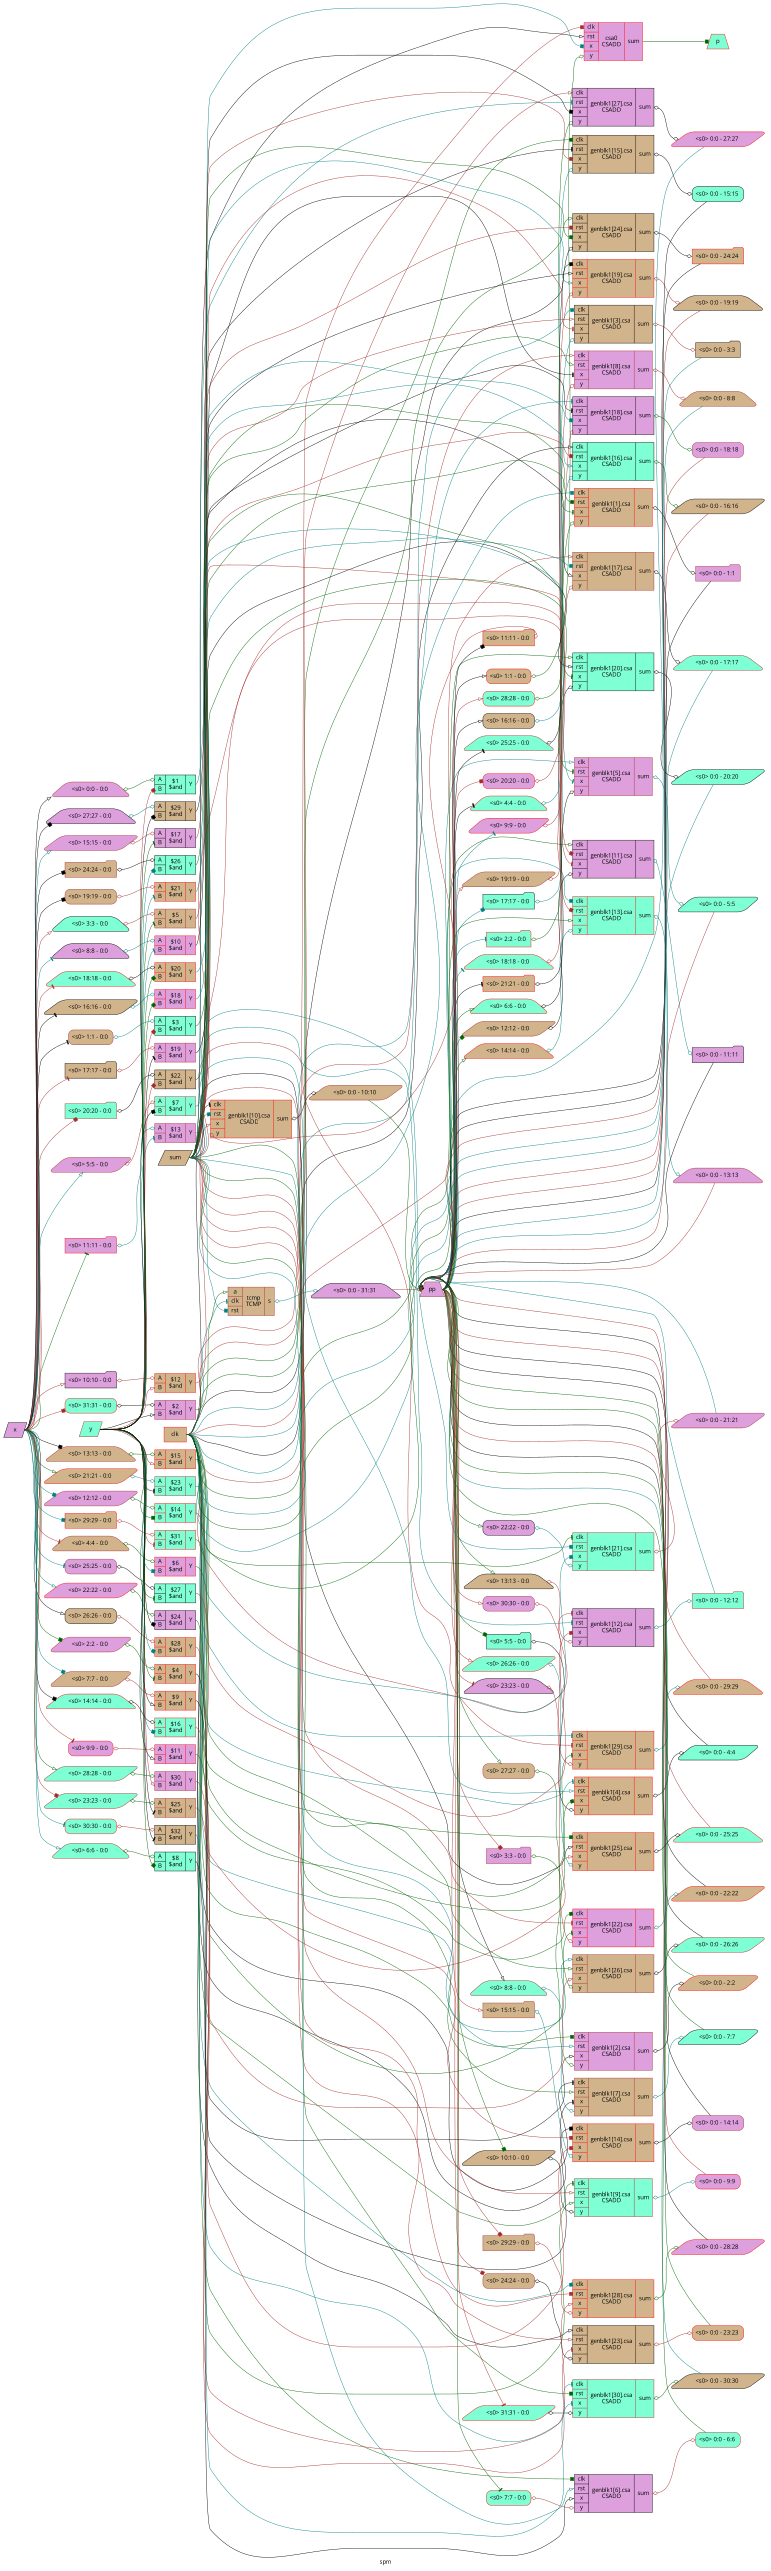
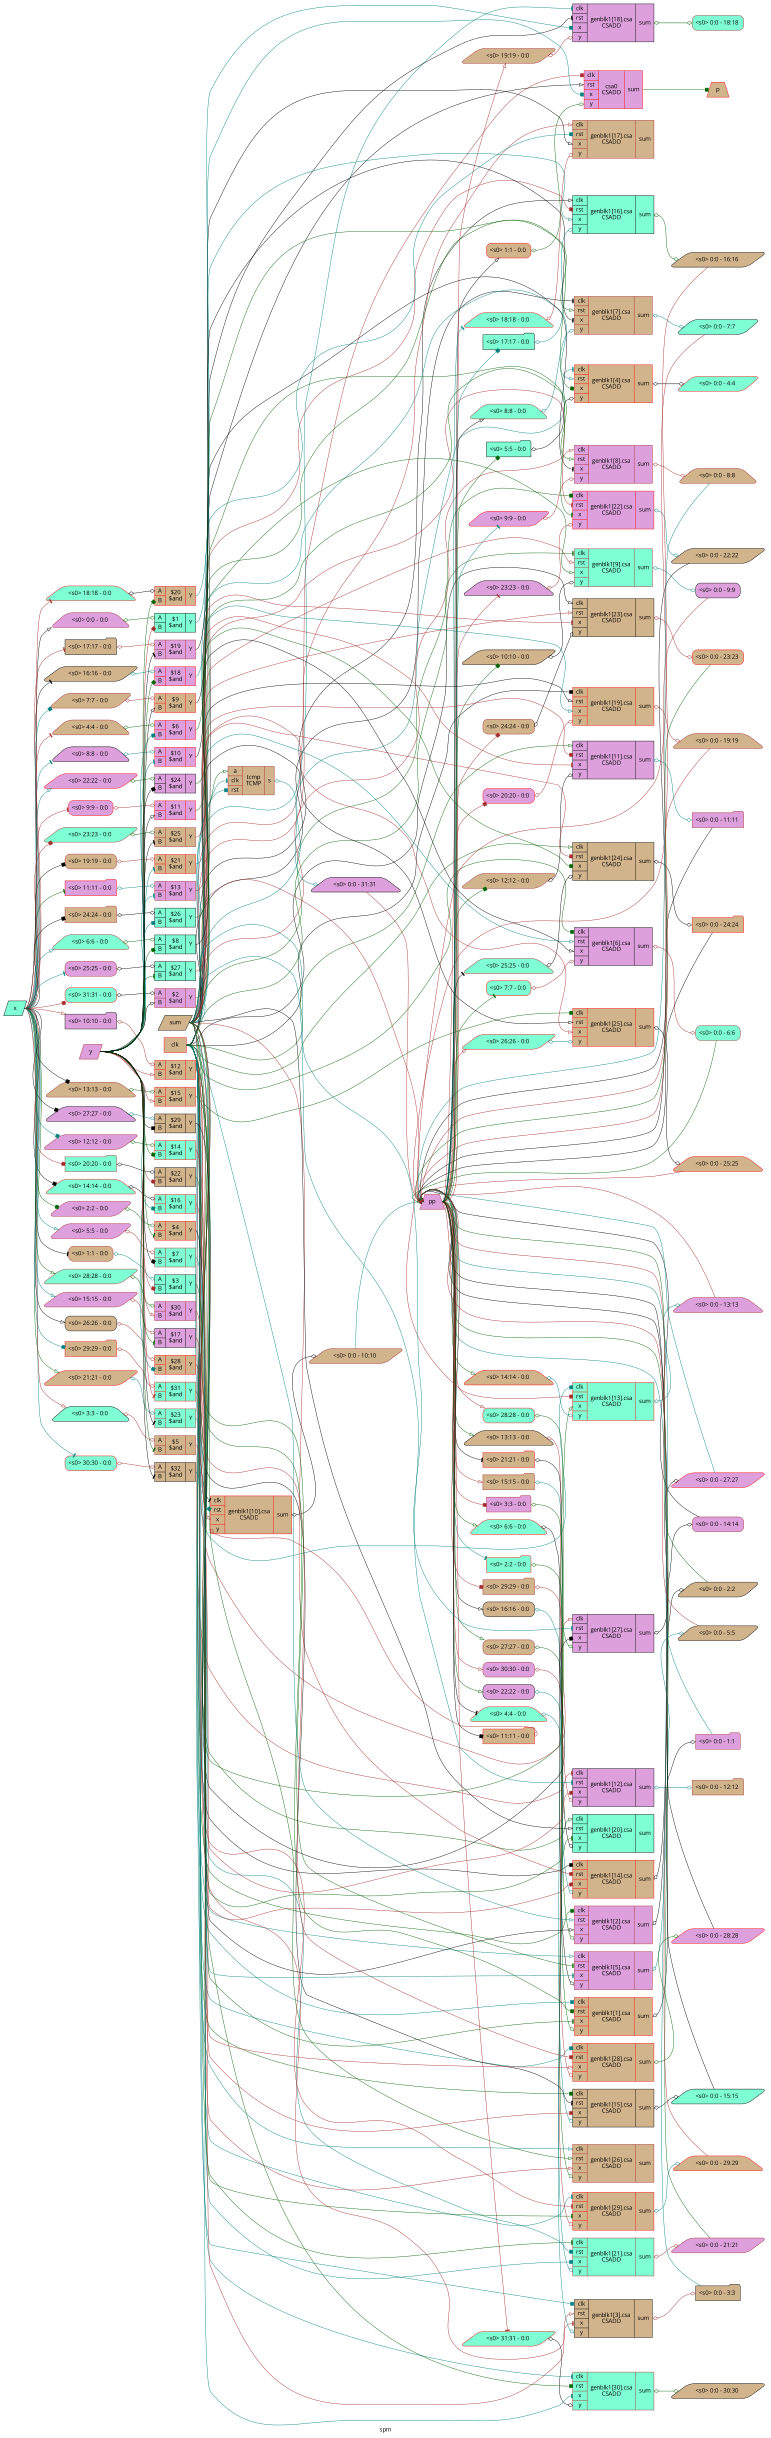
(718, 42) -> (718, 90)
(718, 194) -> (718, 2097)
(718, 303) -> (718, 741)
(718, 450) -> (718, 23)
(718, 663) -> none
(718, 777) -> none
(718, 905) -> (718, 1633)
(718, 1055) -> (718, 820)
(658, 1135) -> none
(655, 1179) -> (668, 1404)
(409, 1189) -> (365, 1262)
(603, 1285) -> (657, 1369)
(663, 1337) -> none
(656, 1353) -> none
(91, 1429) -> (91, 1052)
(15, 1430) -> (15, 1008)
(656, 1436) -> (652, 887)
(660, 1534) -> none
(718, 1601) -> (718, 1788)
(718, 1753) -> (718, 384)
(718, 1835) -> (718, 1164)
(718, 1894) -> (718, 556)
(718, 1945) -> none
(718, 1983) -> (718, 1590)
(718, 2182) -> (718, 590)
